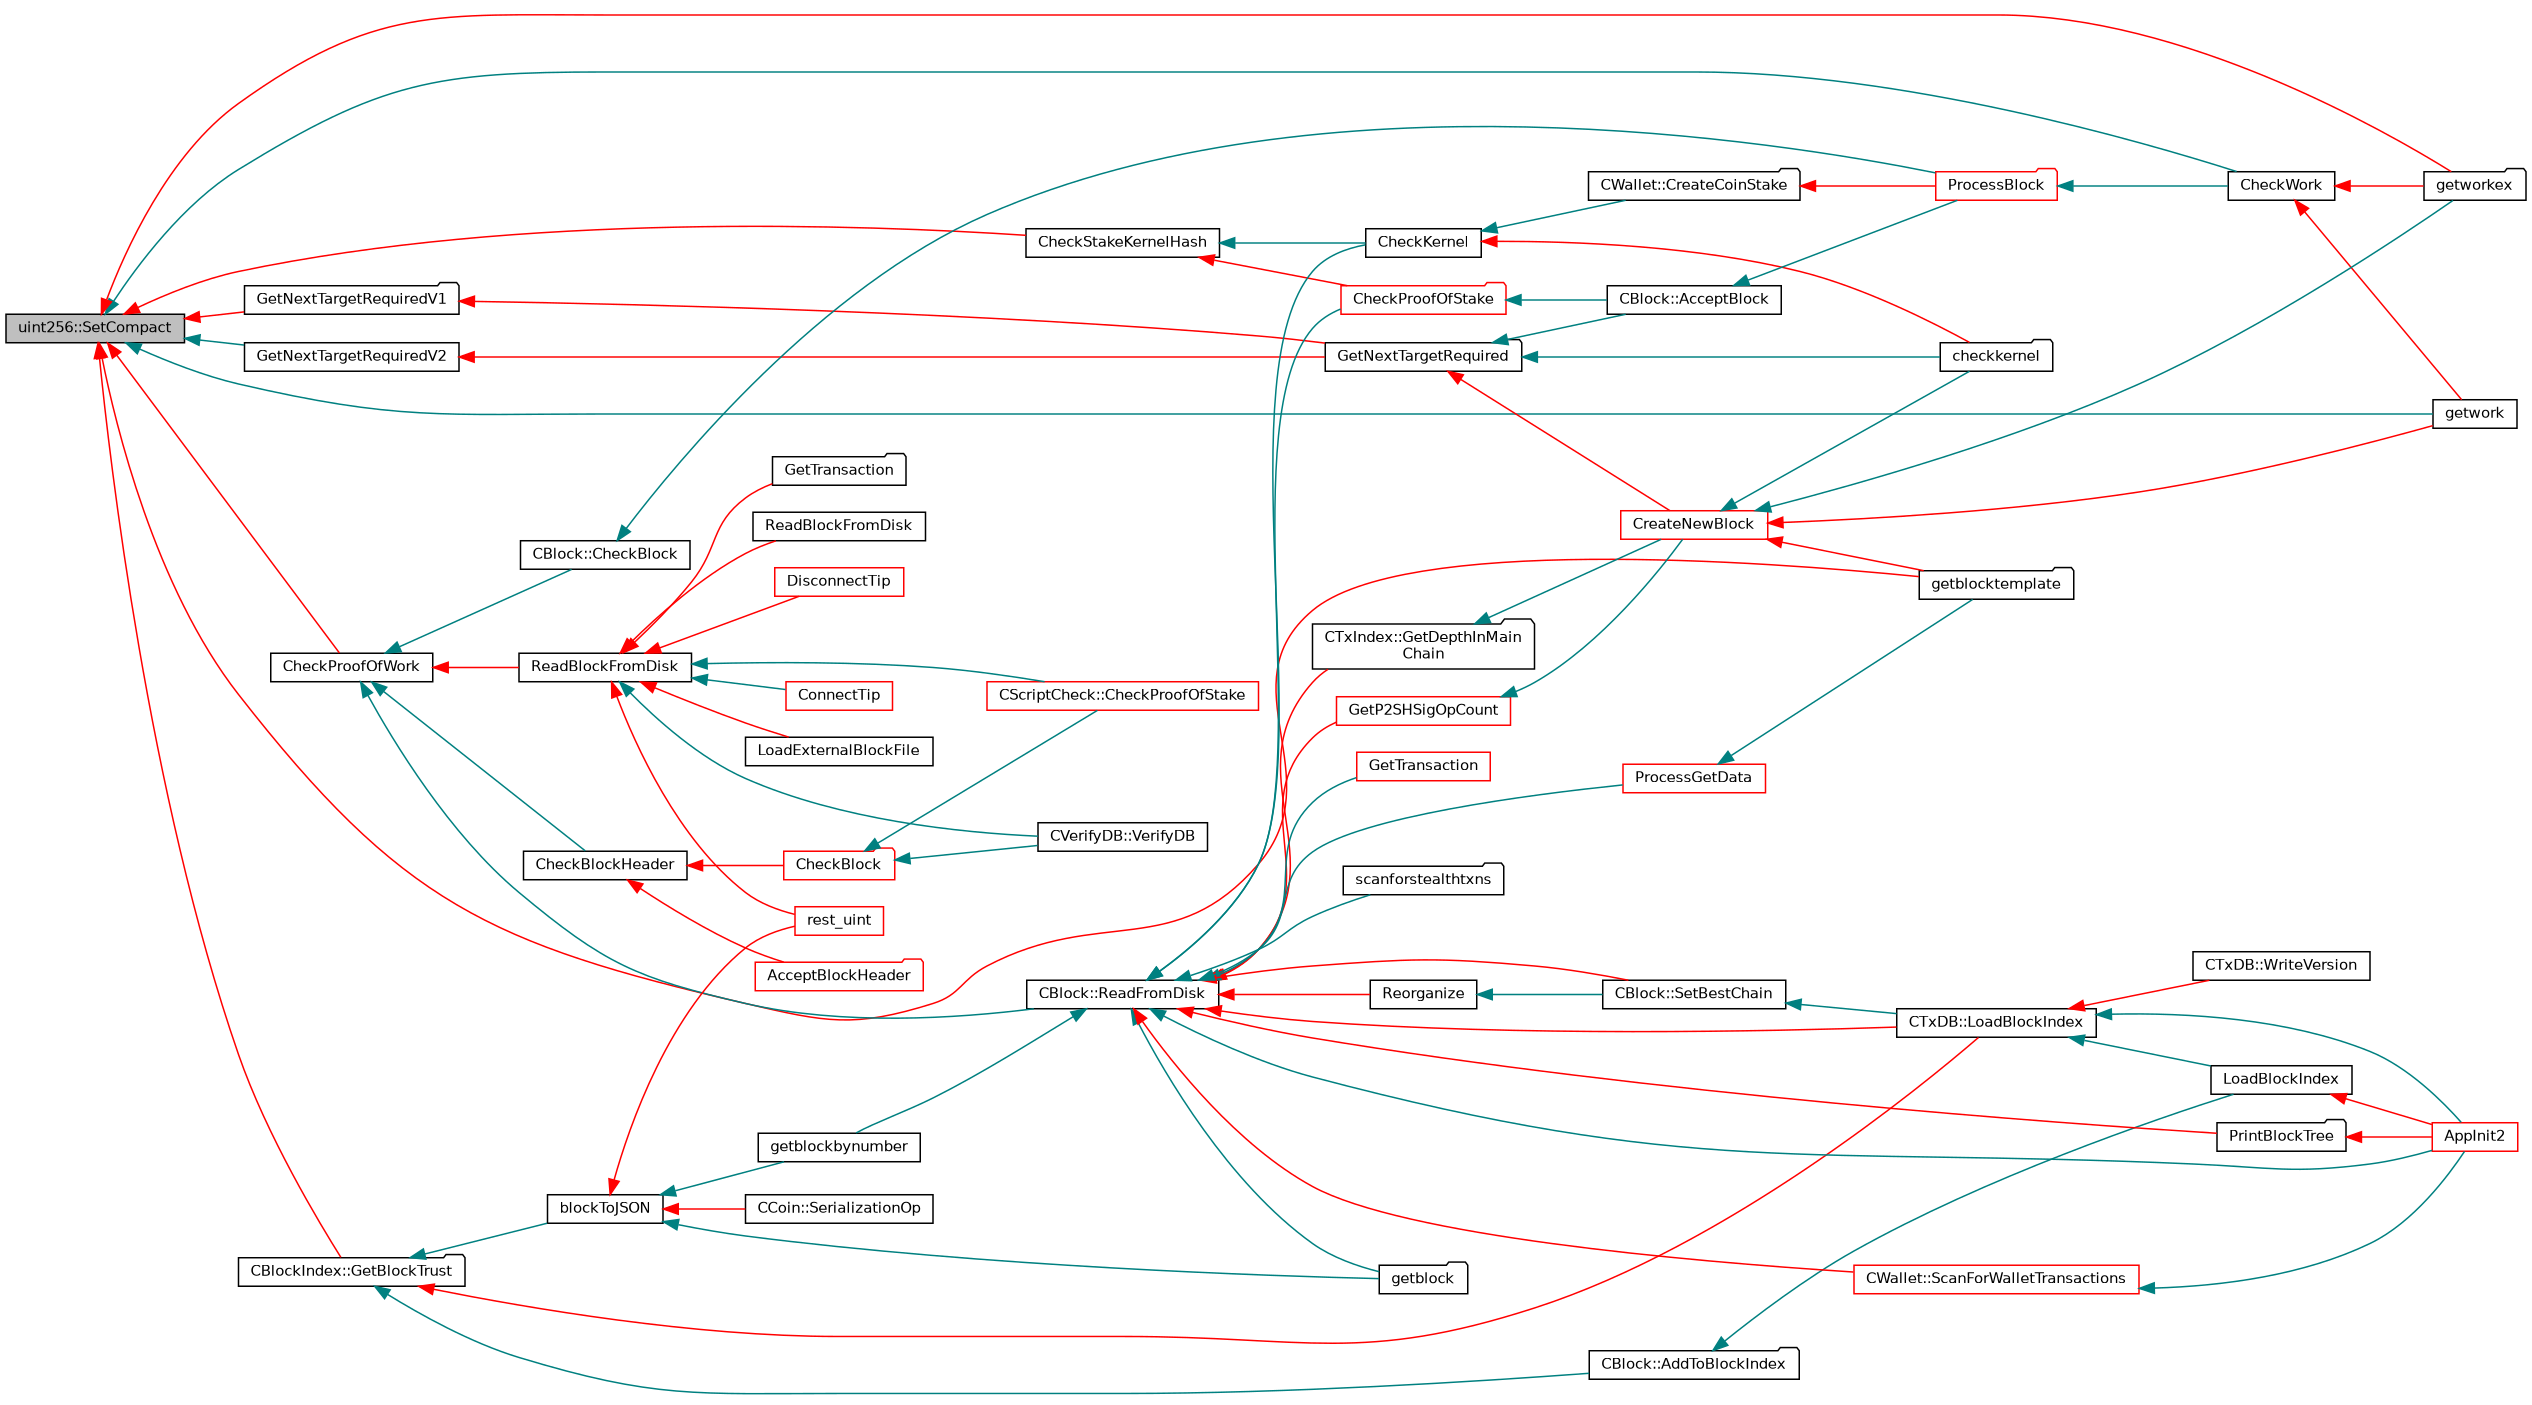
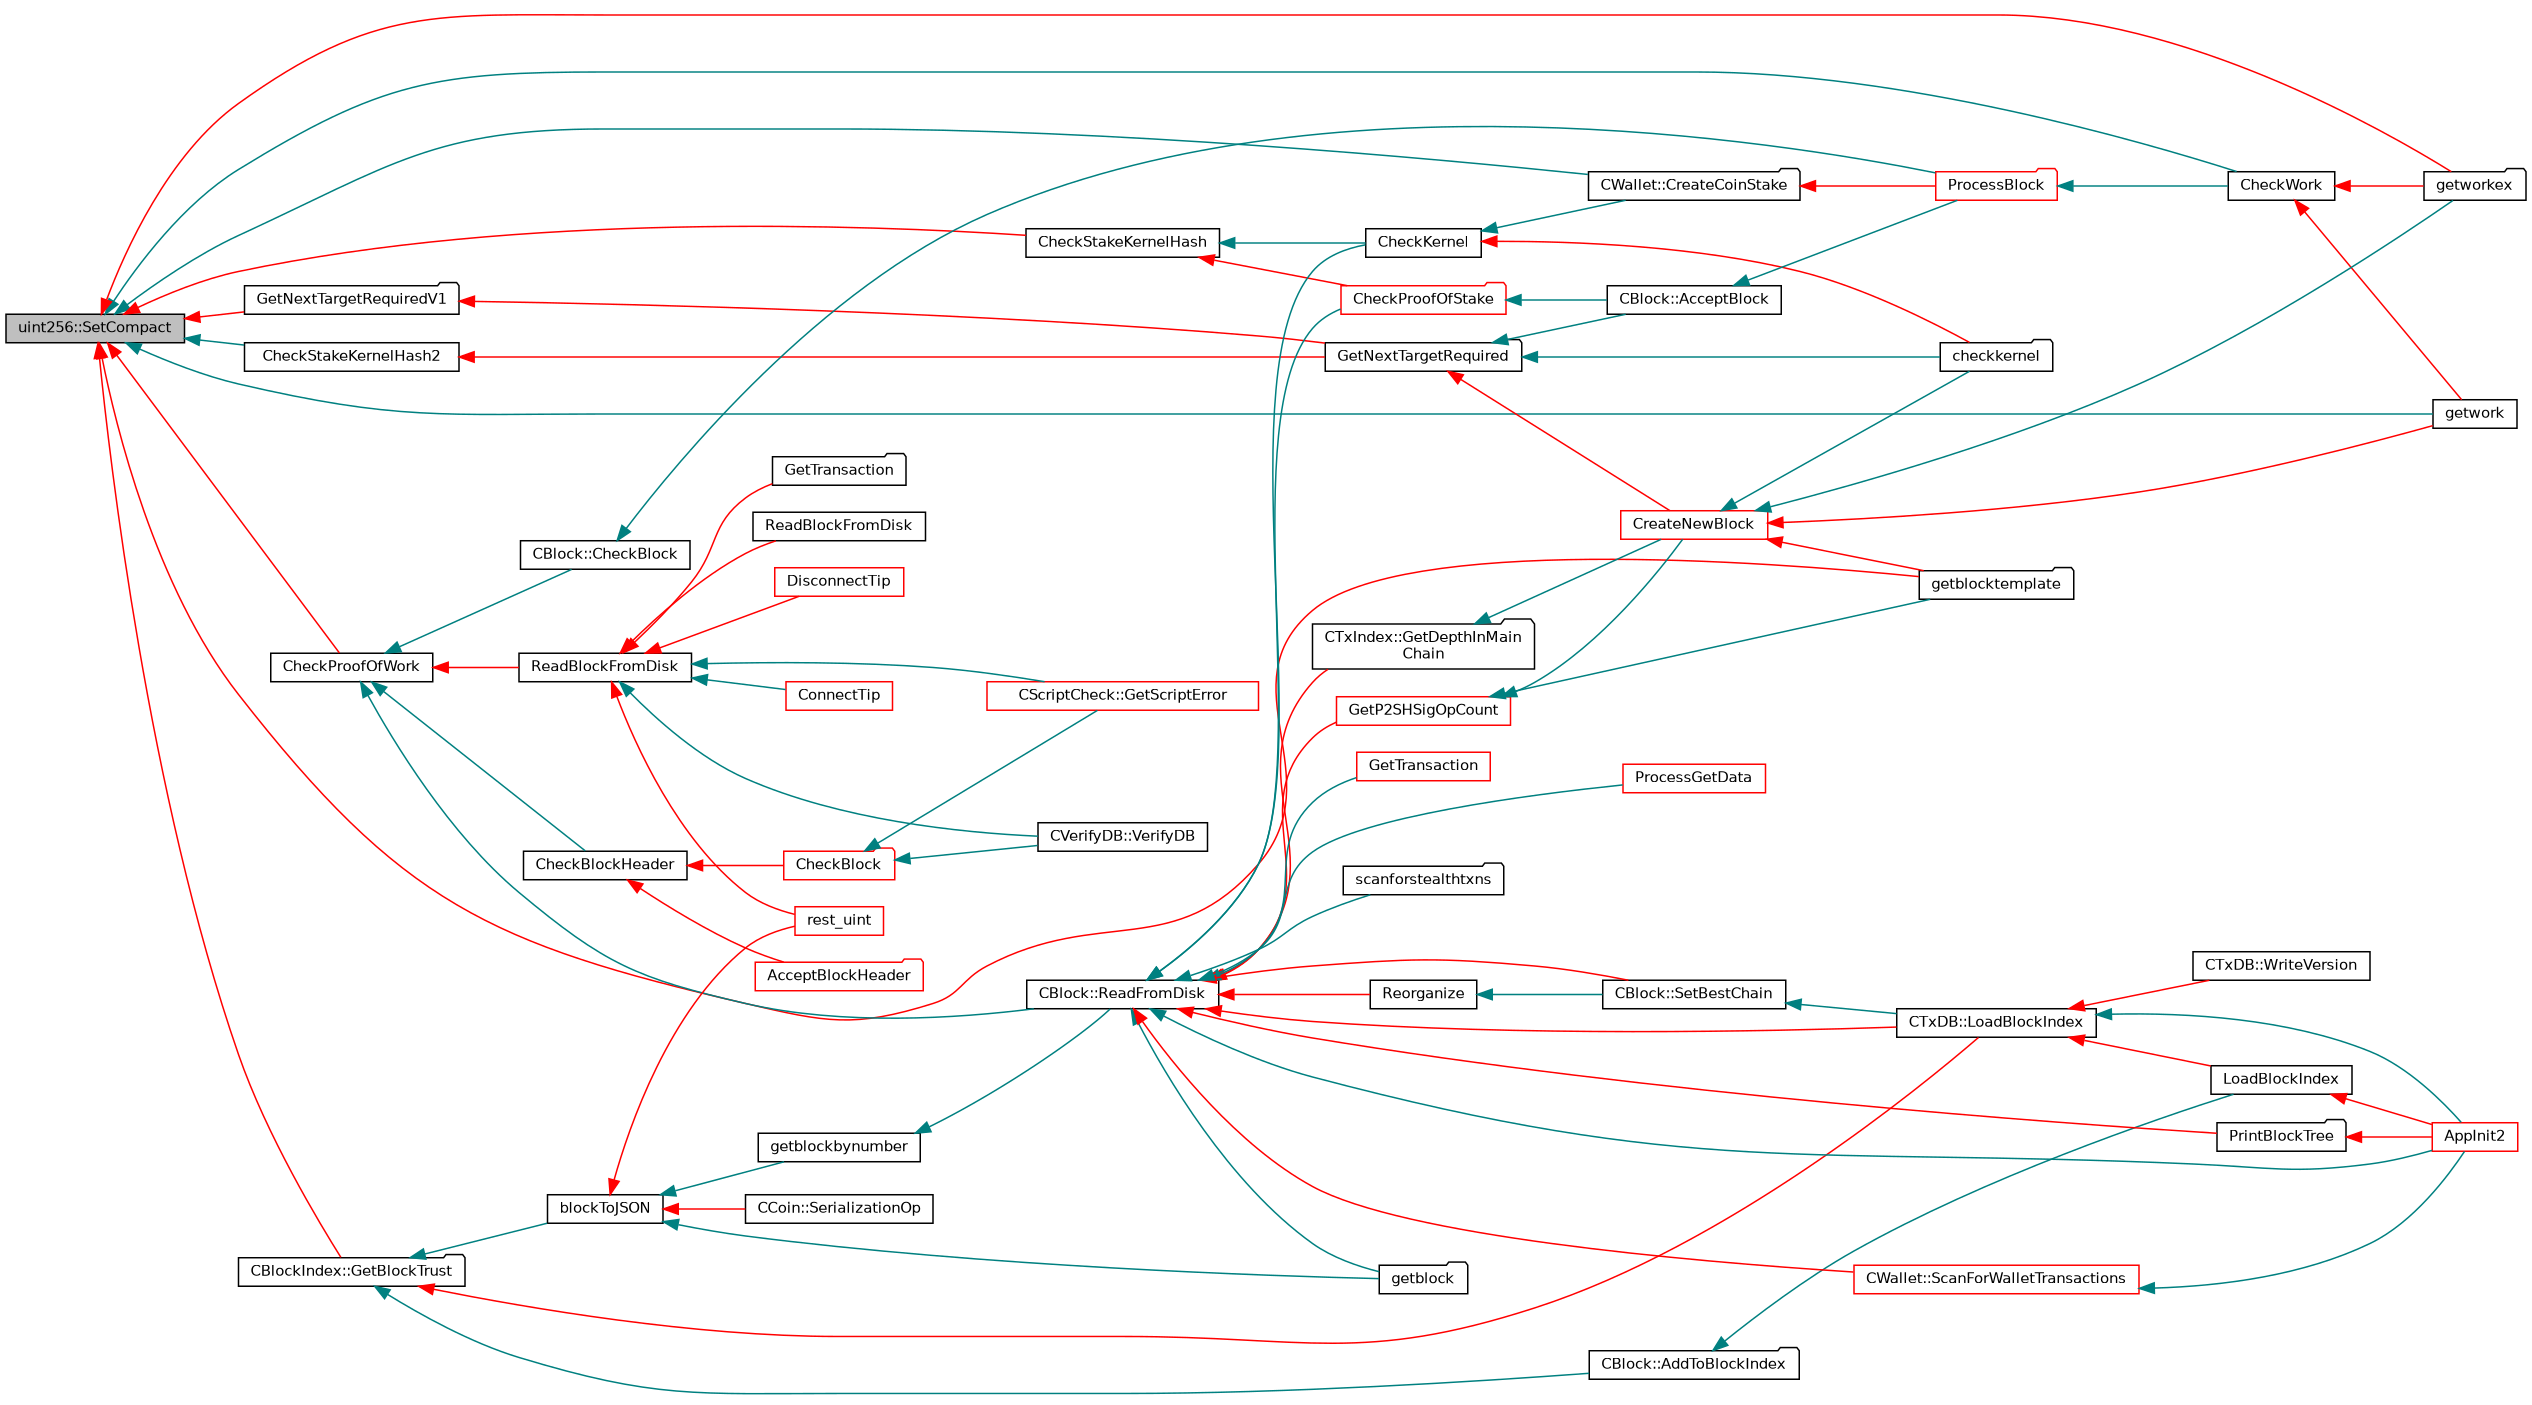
none -> (838, 129)
(352, 357) -> (352, 357)
(1852, 677) -> (1717, 646)
(1123, 696) -> (1123, 696)
(839, 751) -> none
(2148, 1053) -> (2148, 1053)
(967, 1080) -> (1023, 1073)
